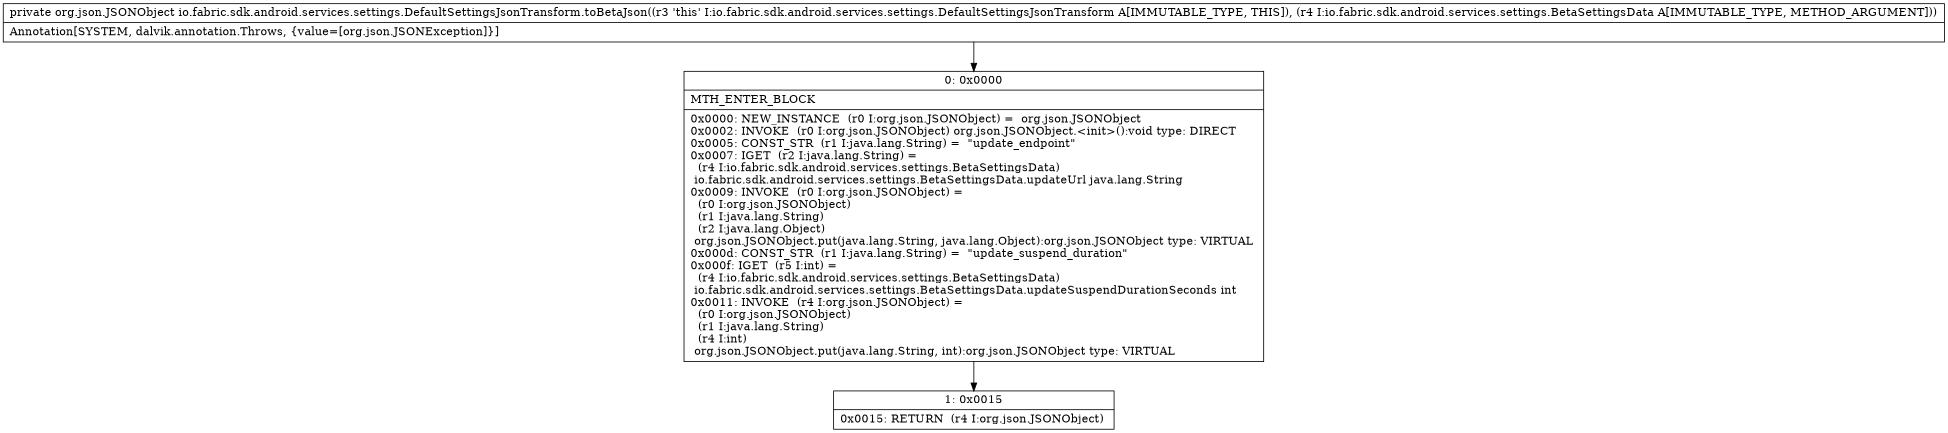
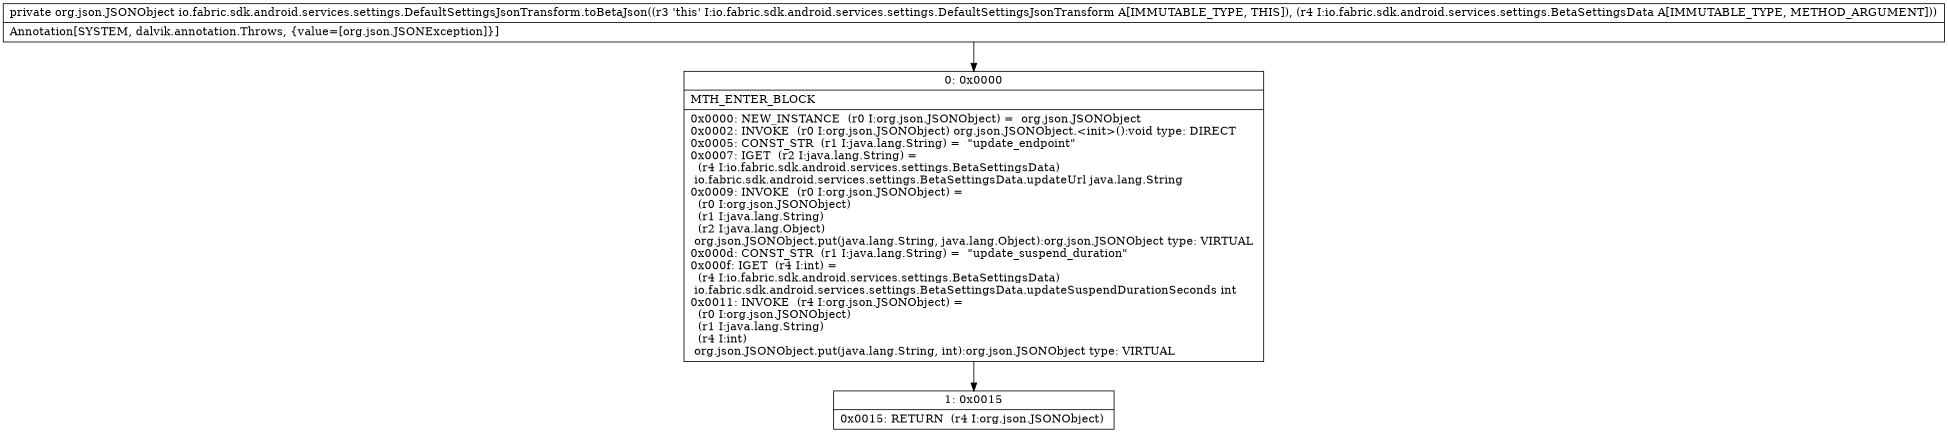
(766, 266) -> (766, 266)
